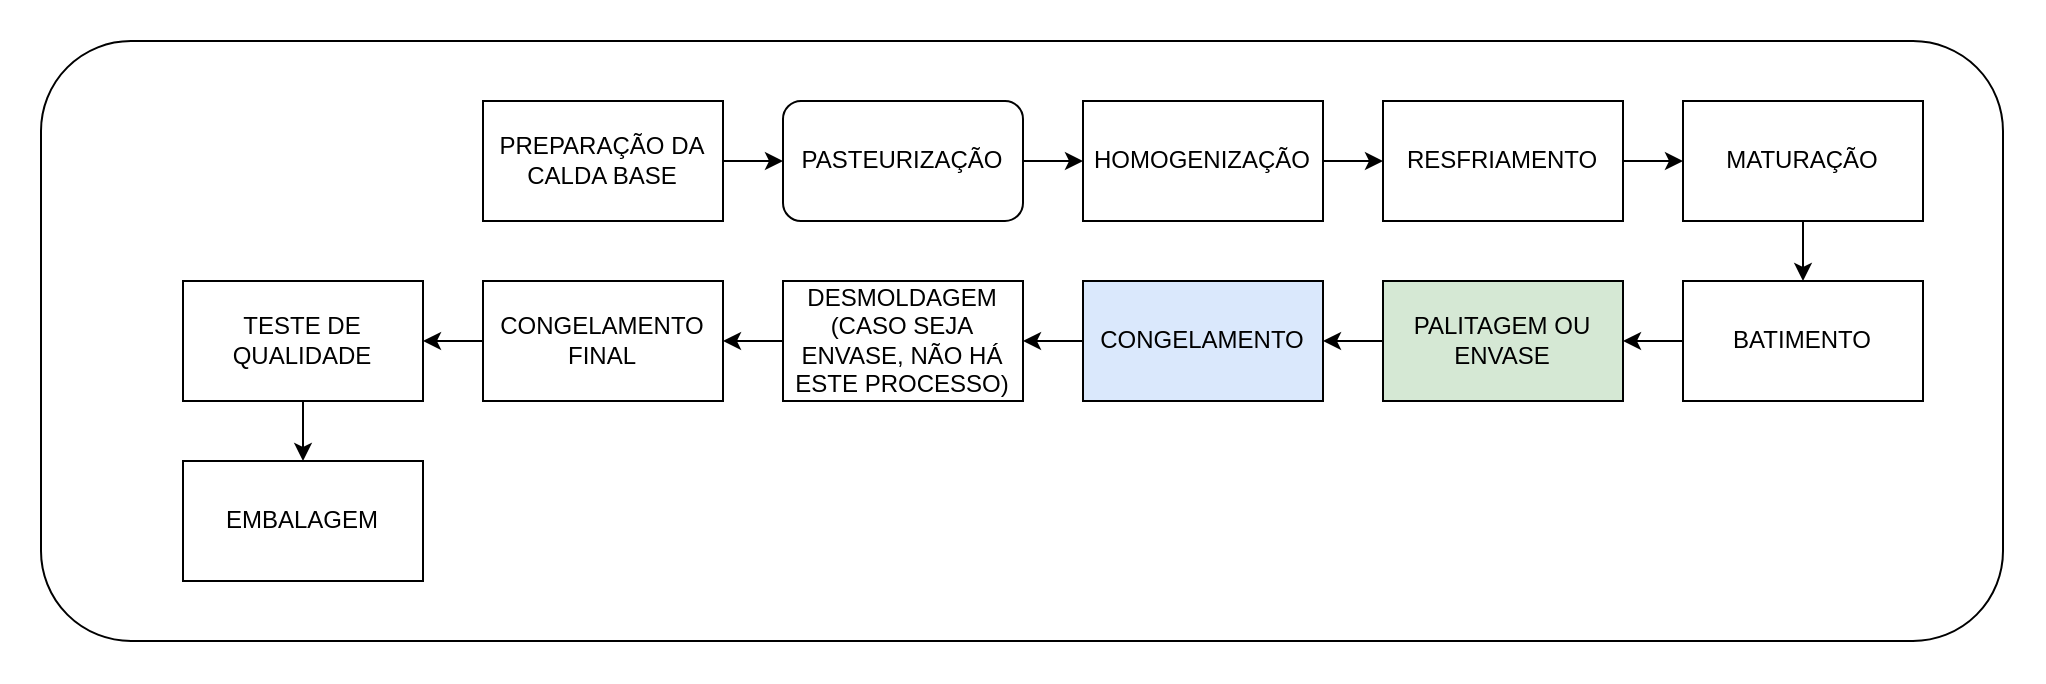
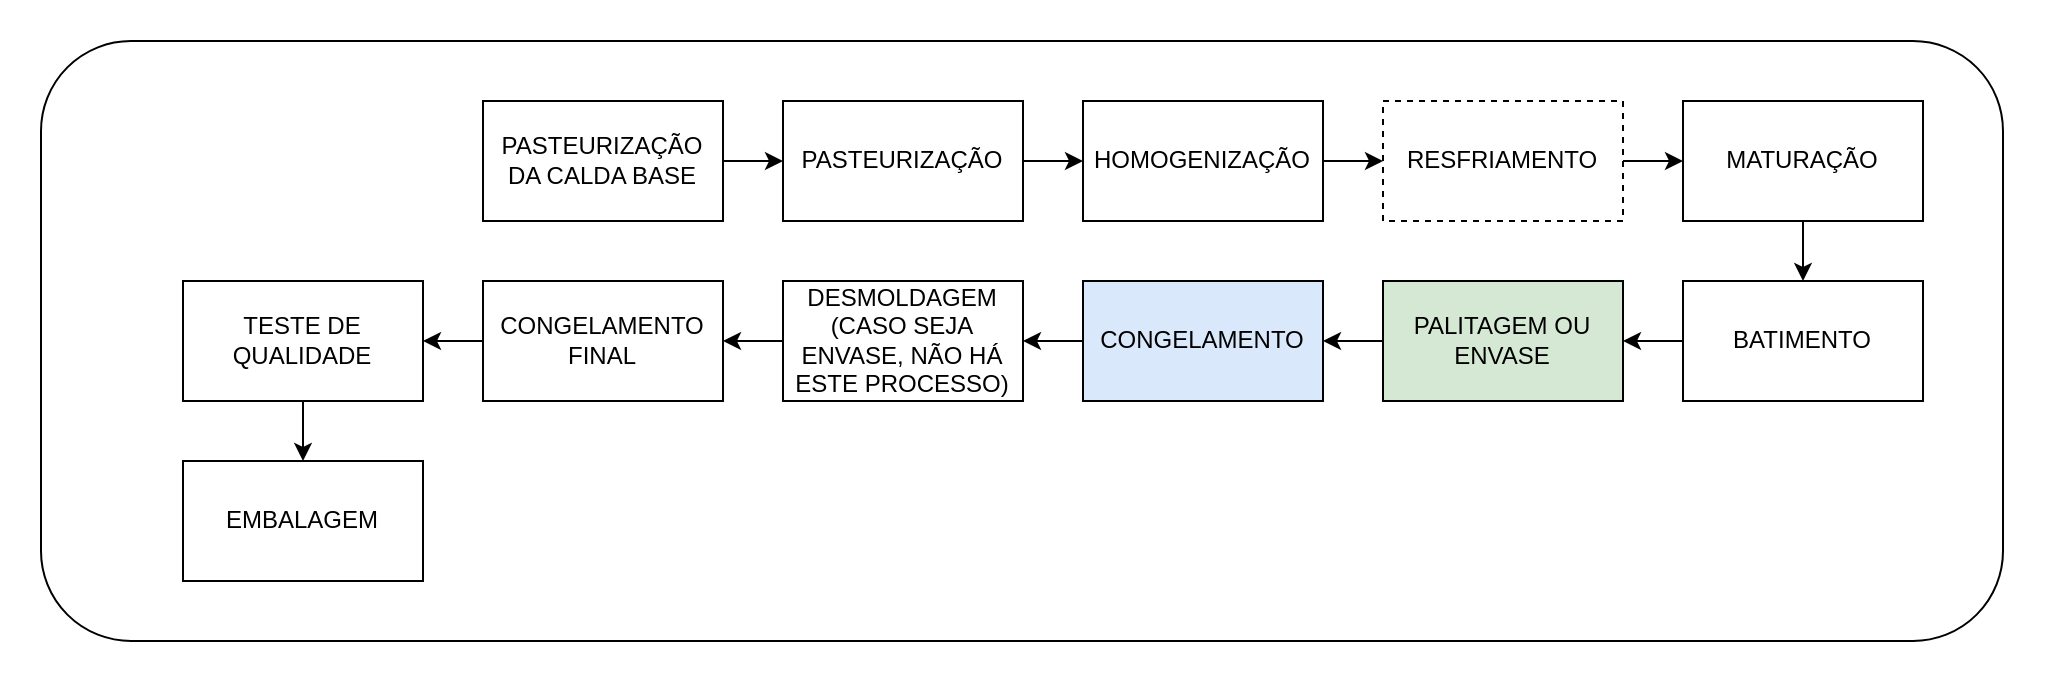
(603, 161) -> (603, 161)
(903, 161) -> (903, 161)
(1503, 161) -> (1503, 161)
